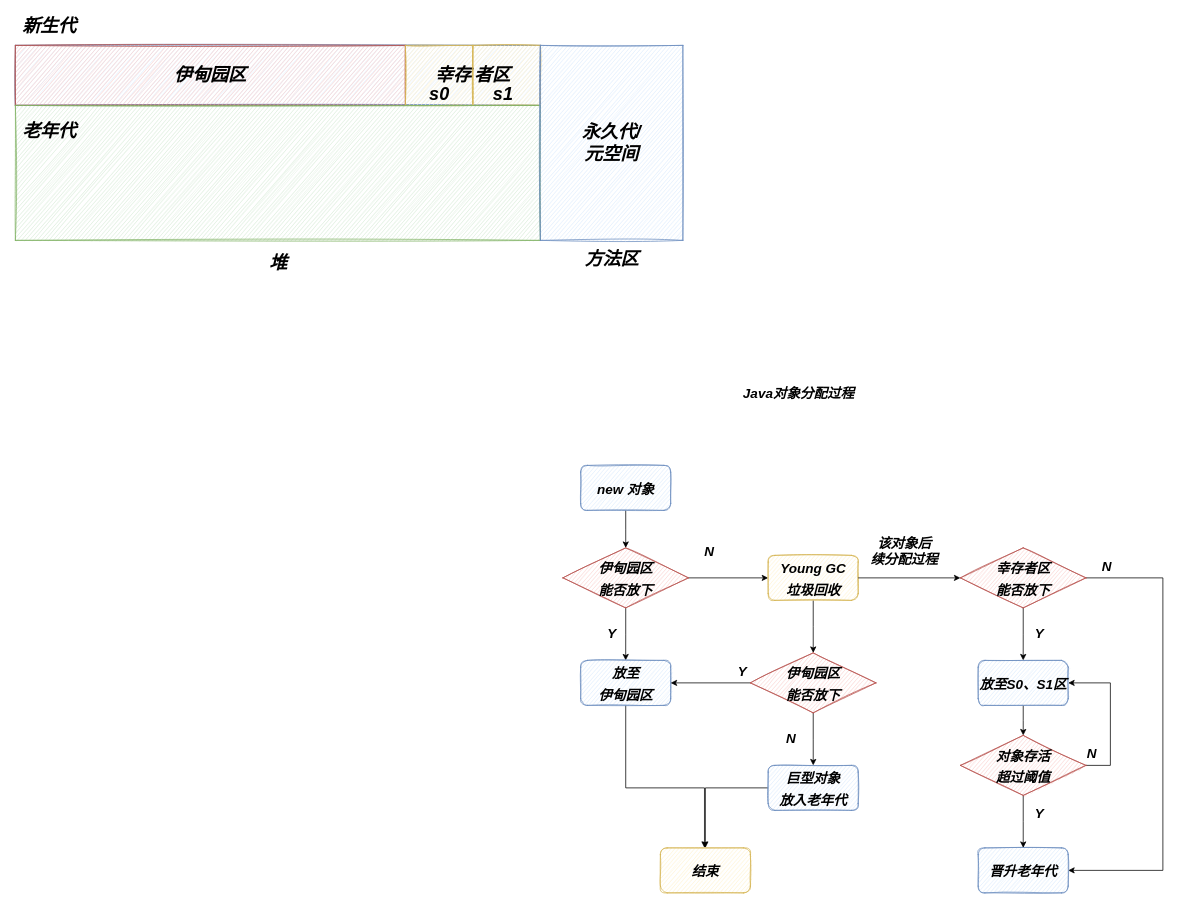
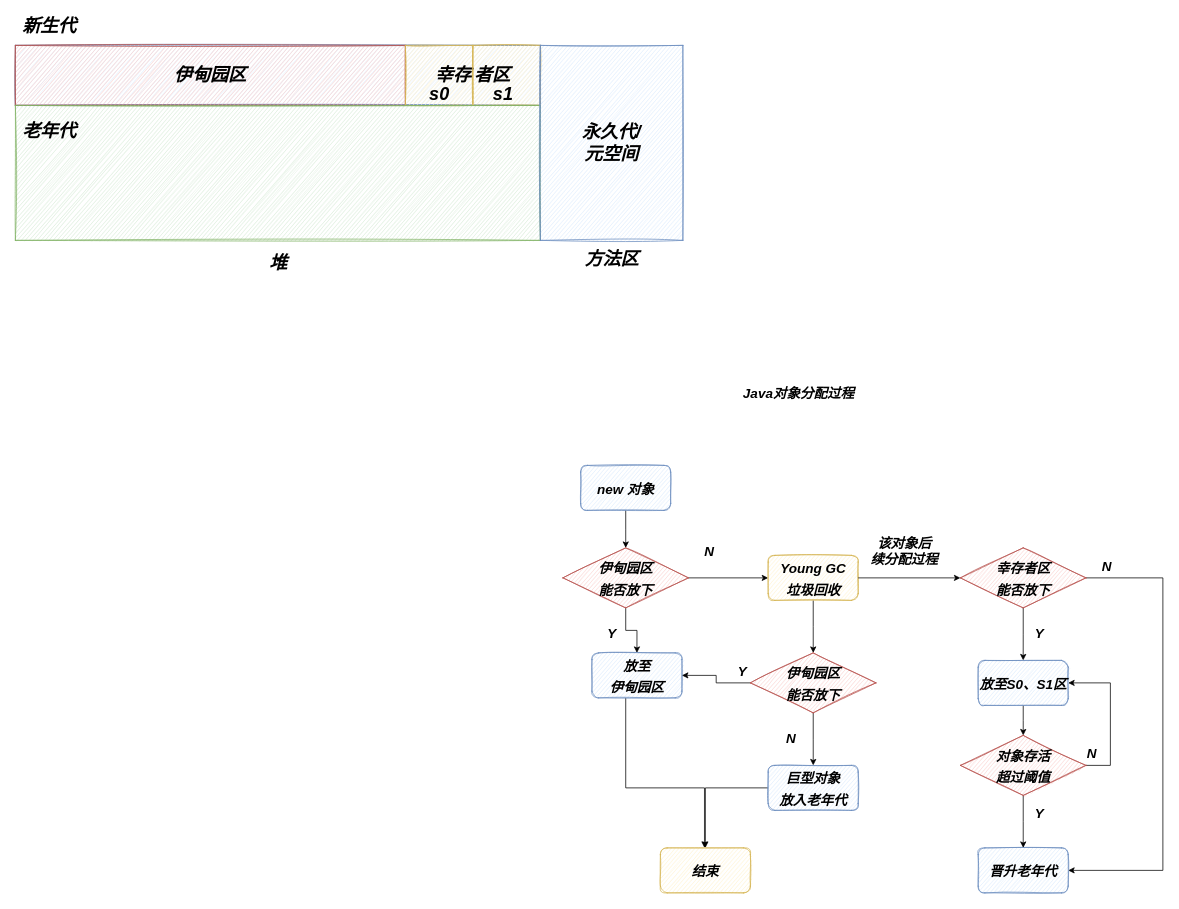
(626, 683) -> (637, 675)
